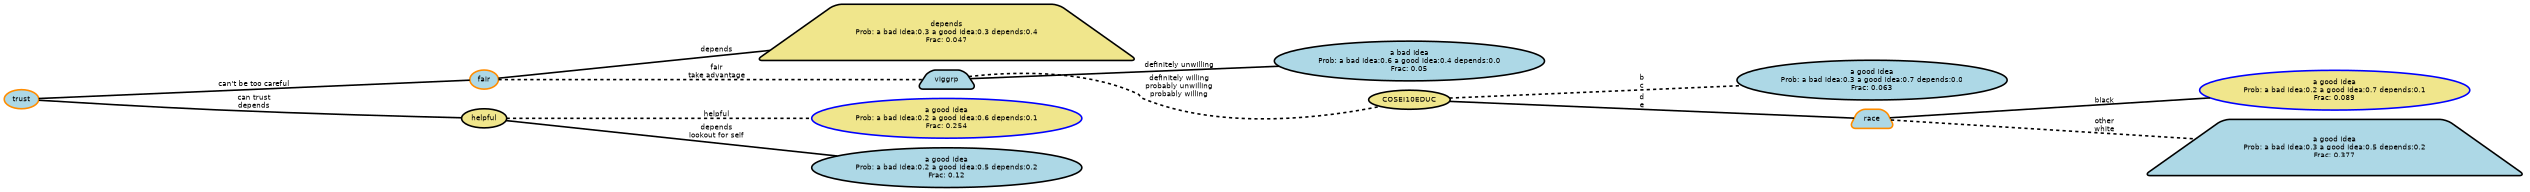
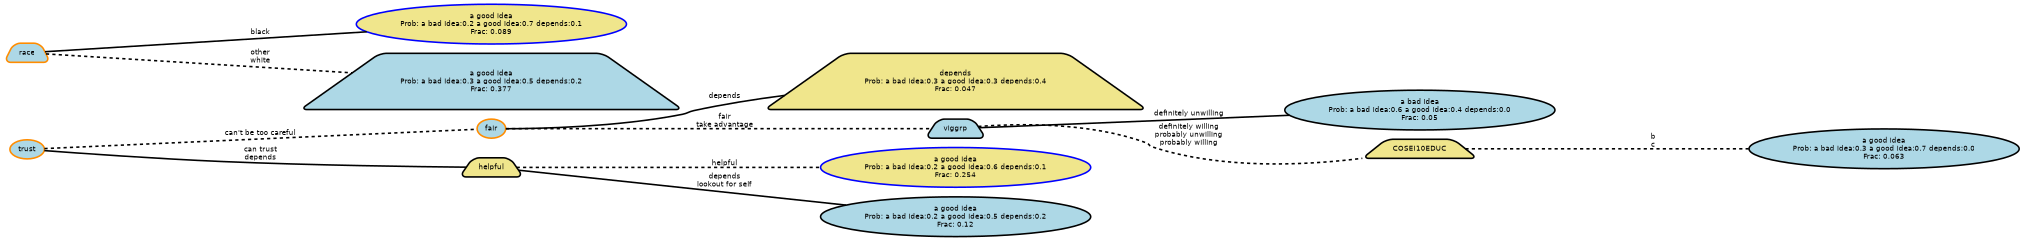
(254, 89) -> (261, 139)
(1409, 100) -> (1420, 149)
(1652, 110) -> none
(484, 118) -> (491, 167)
